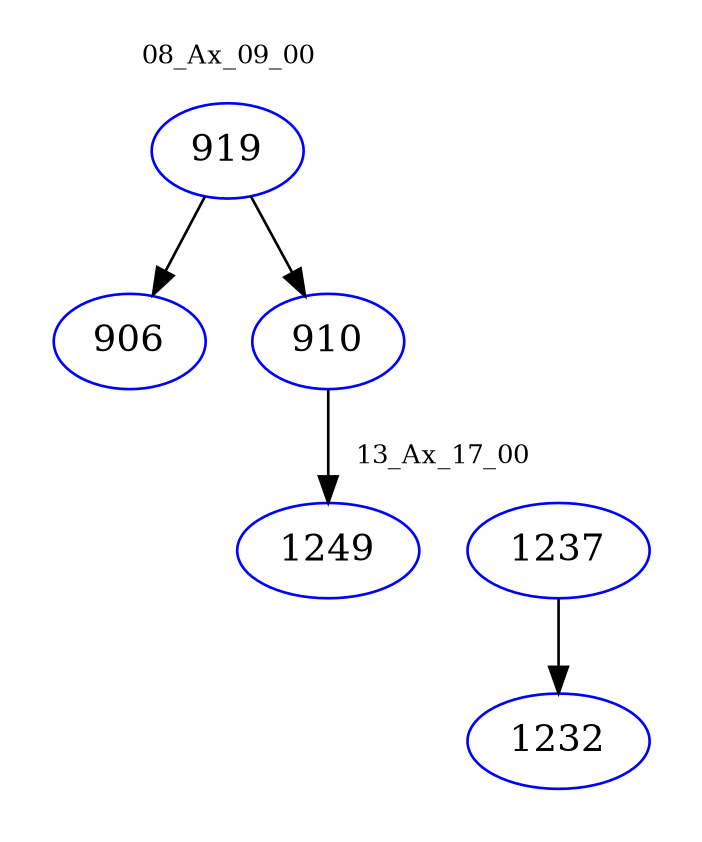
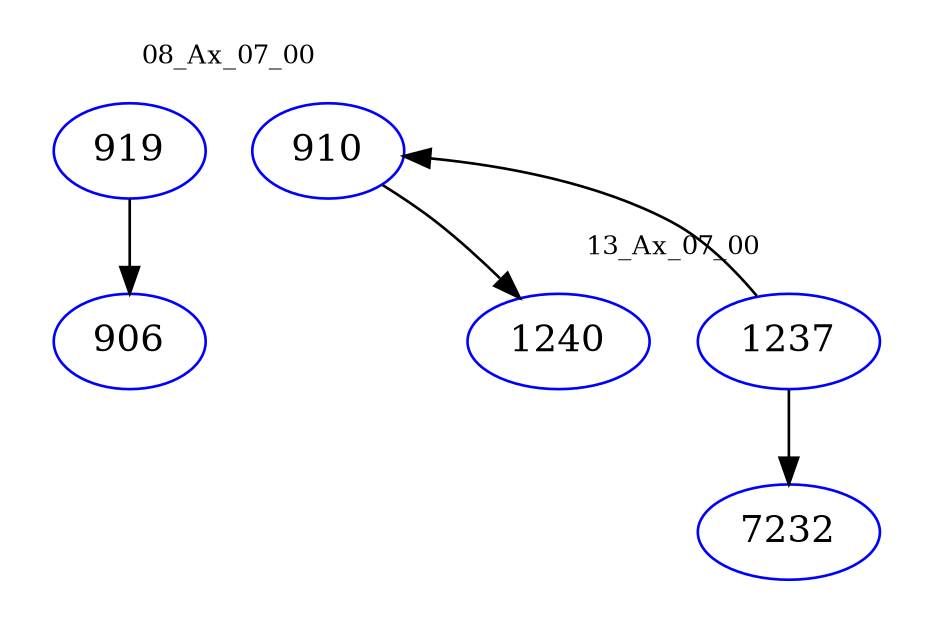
(229, 57) -> (229, 57)
(272, 234) -> (609, 195)
(443, 457) -> (674, 248)
(328, 551) -> (559, 341)
(559, 741) -> (789, 532)
